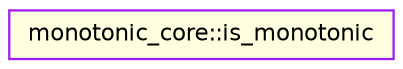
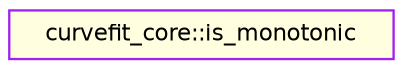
(201, 35) -> (201, 35)
